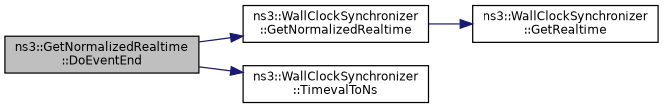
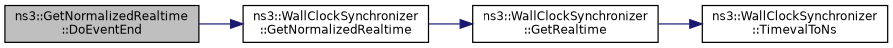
(215, 69) -> (674, 24)
